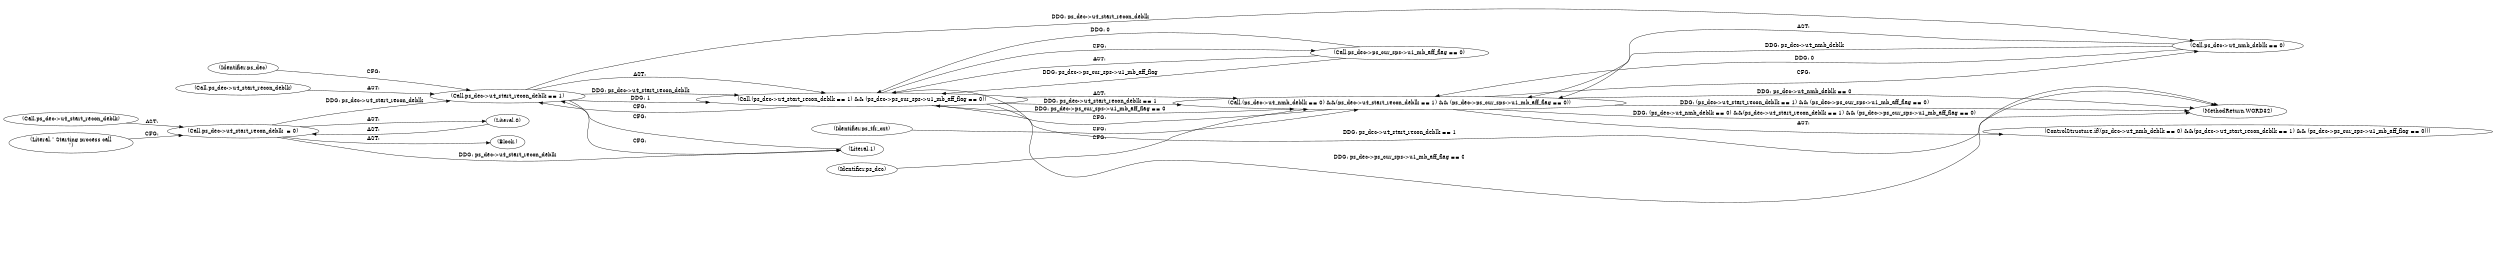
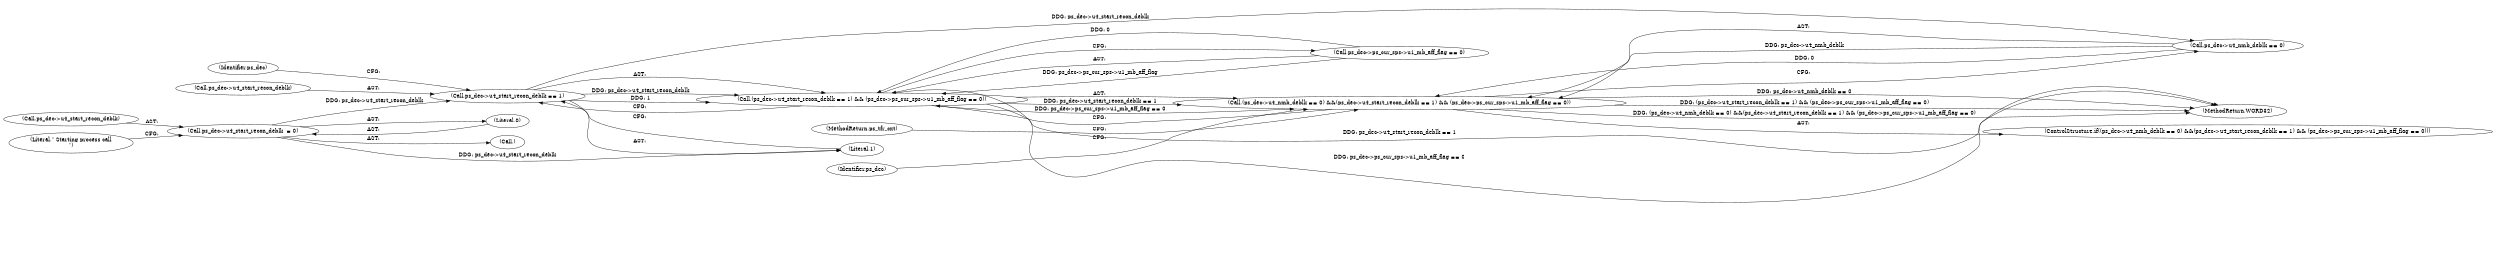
(862, 129) -> (862, 129)
(641, 141) -> (641, 141)
(508, 142) -> (508, 142)
